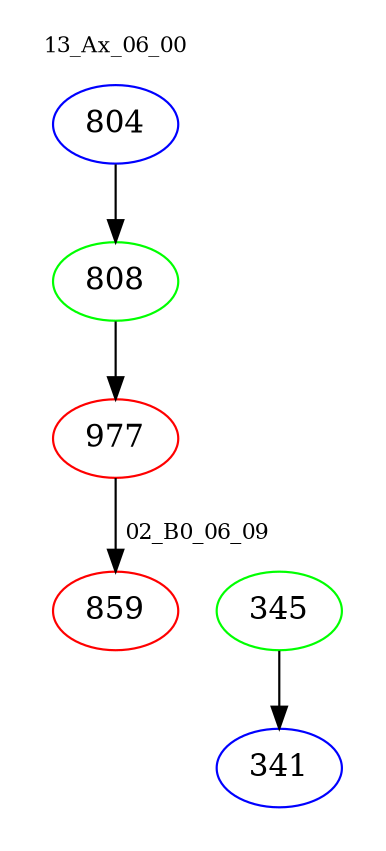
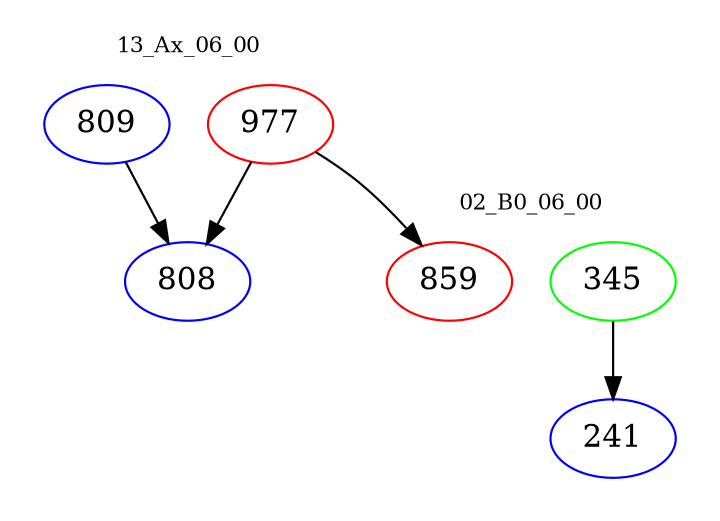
(116, 124) -> (107, 124)
(116, 281) -> (188, 281)
(116, 349) -> (234, 193)
(197, 533) -> (531, 204)
(279, 768) -> (613, 439)
